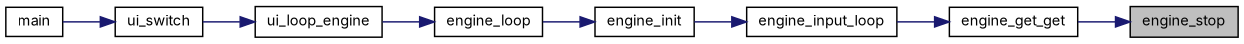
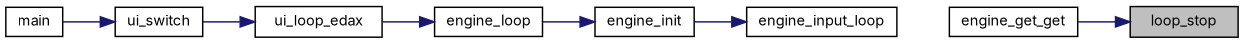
(319, 22) -> (319, 22)
(916, 22) -> none
(1184, 22) -> (1184, 22)
